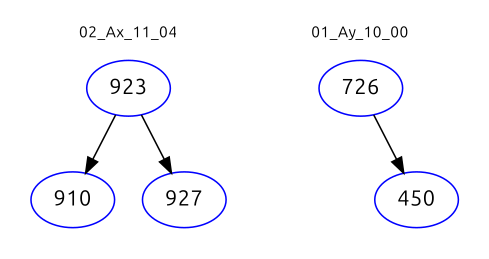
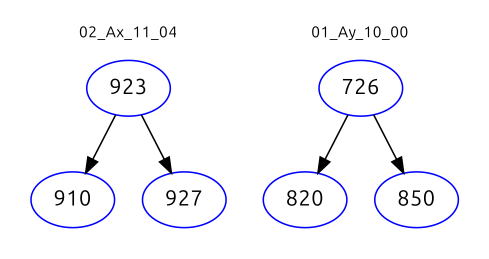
none -> (305, 200)
(417, 200) -> (417, 200)
